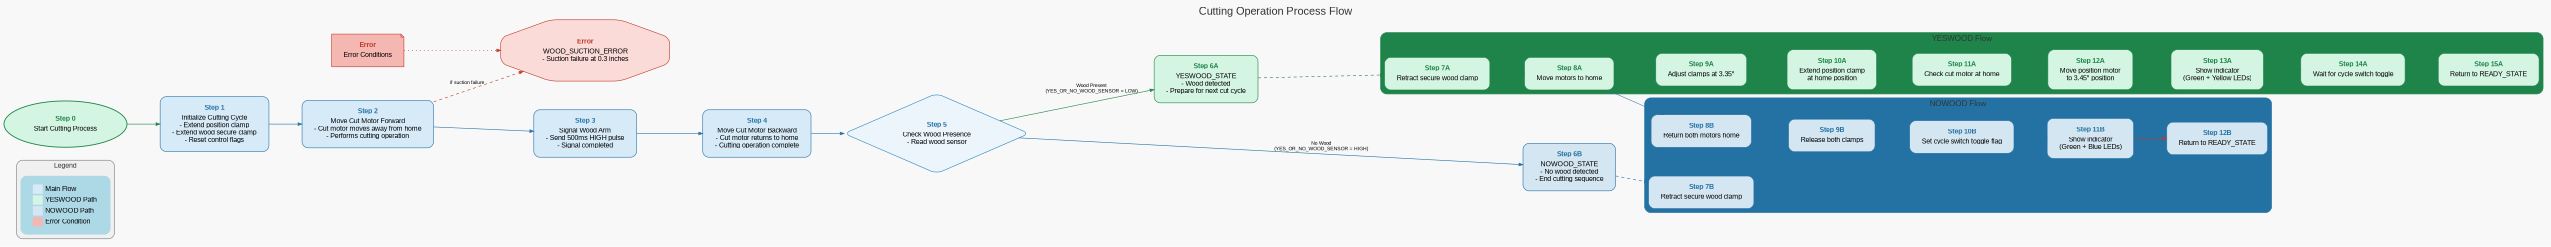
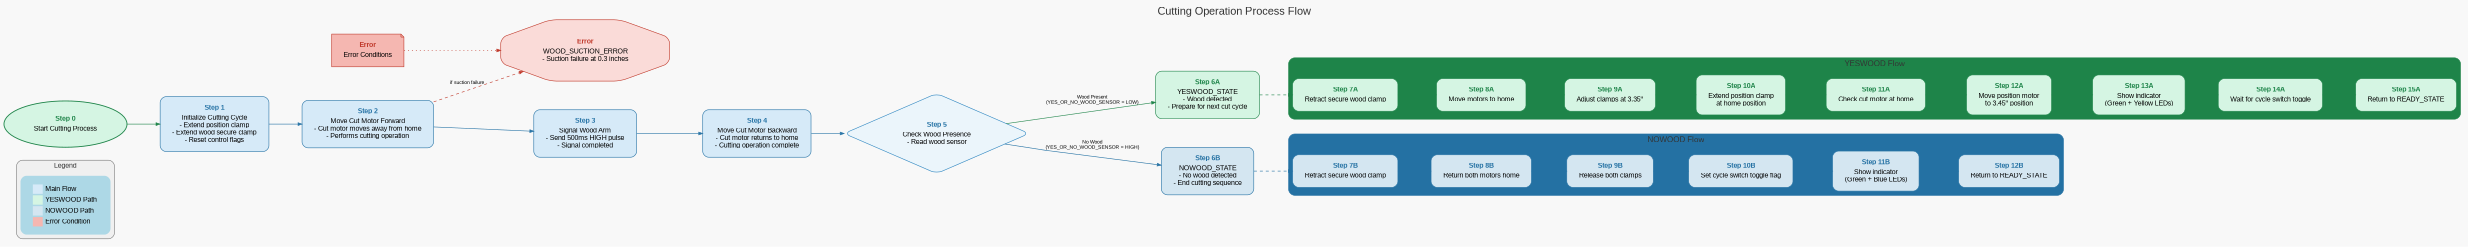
(1633, 102) -> (1412, 171)
(2148, 138) -> (1937, 171)
